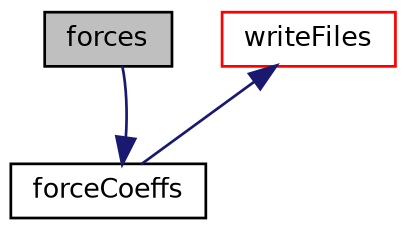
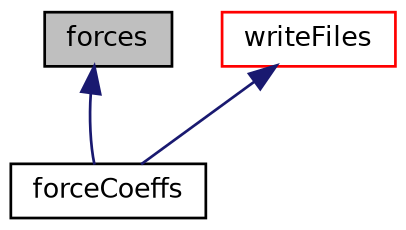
(126, 102) -> (90, 129)
